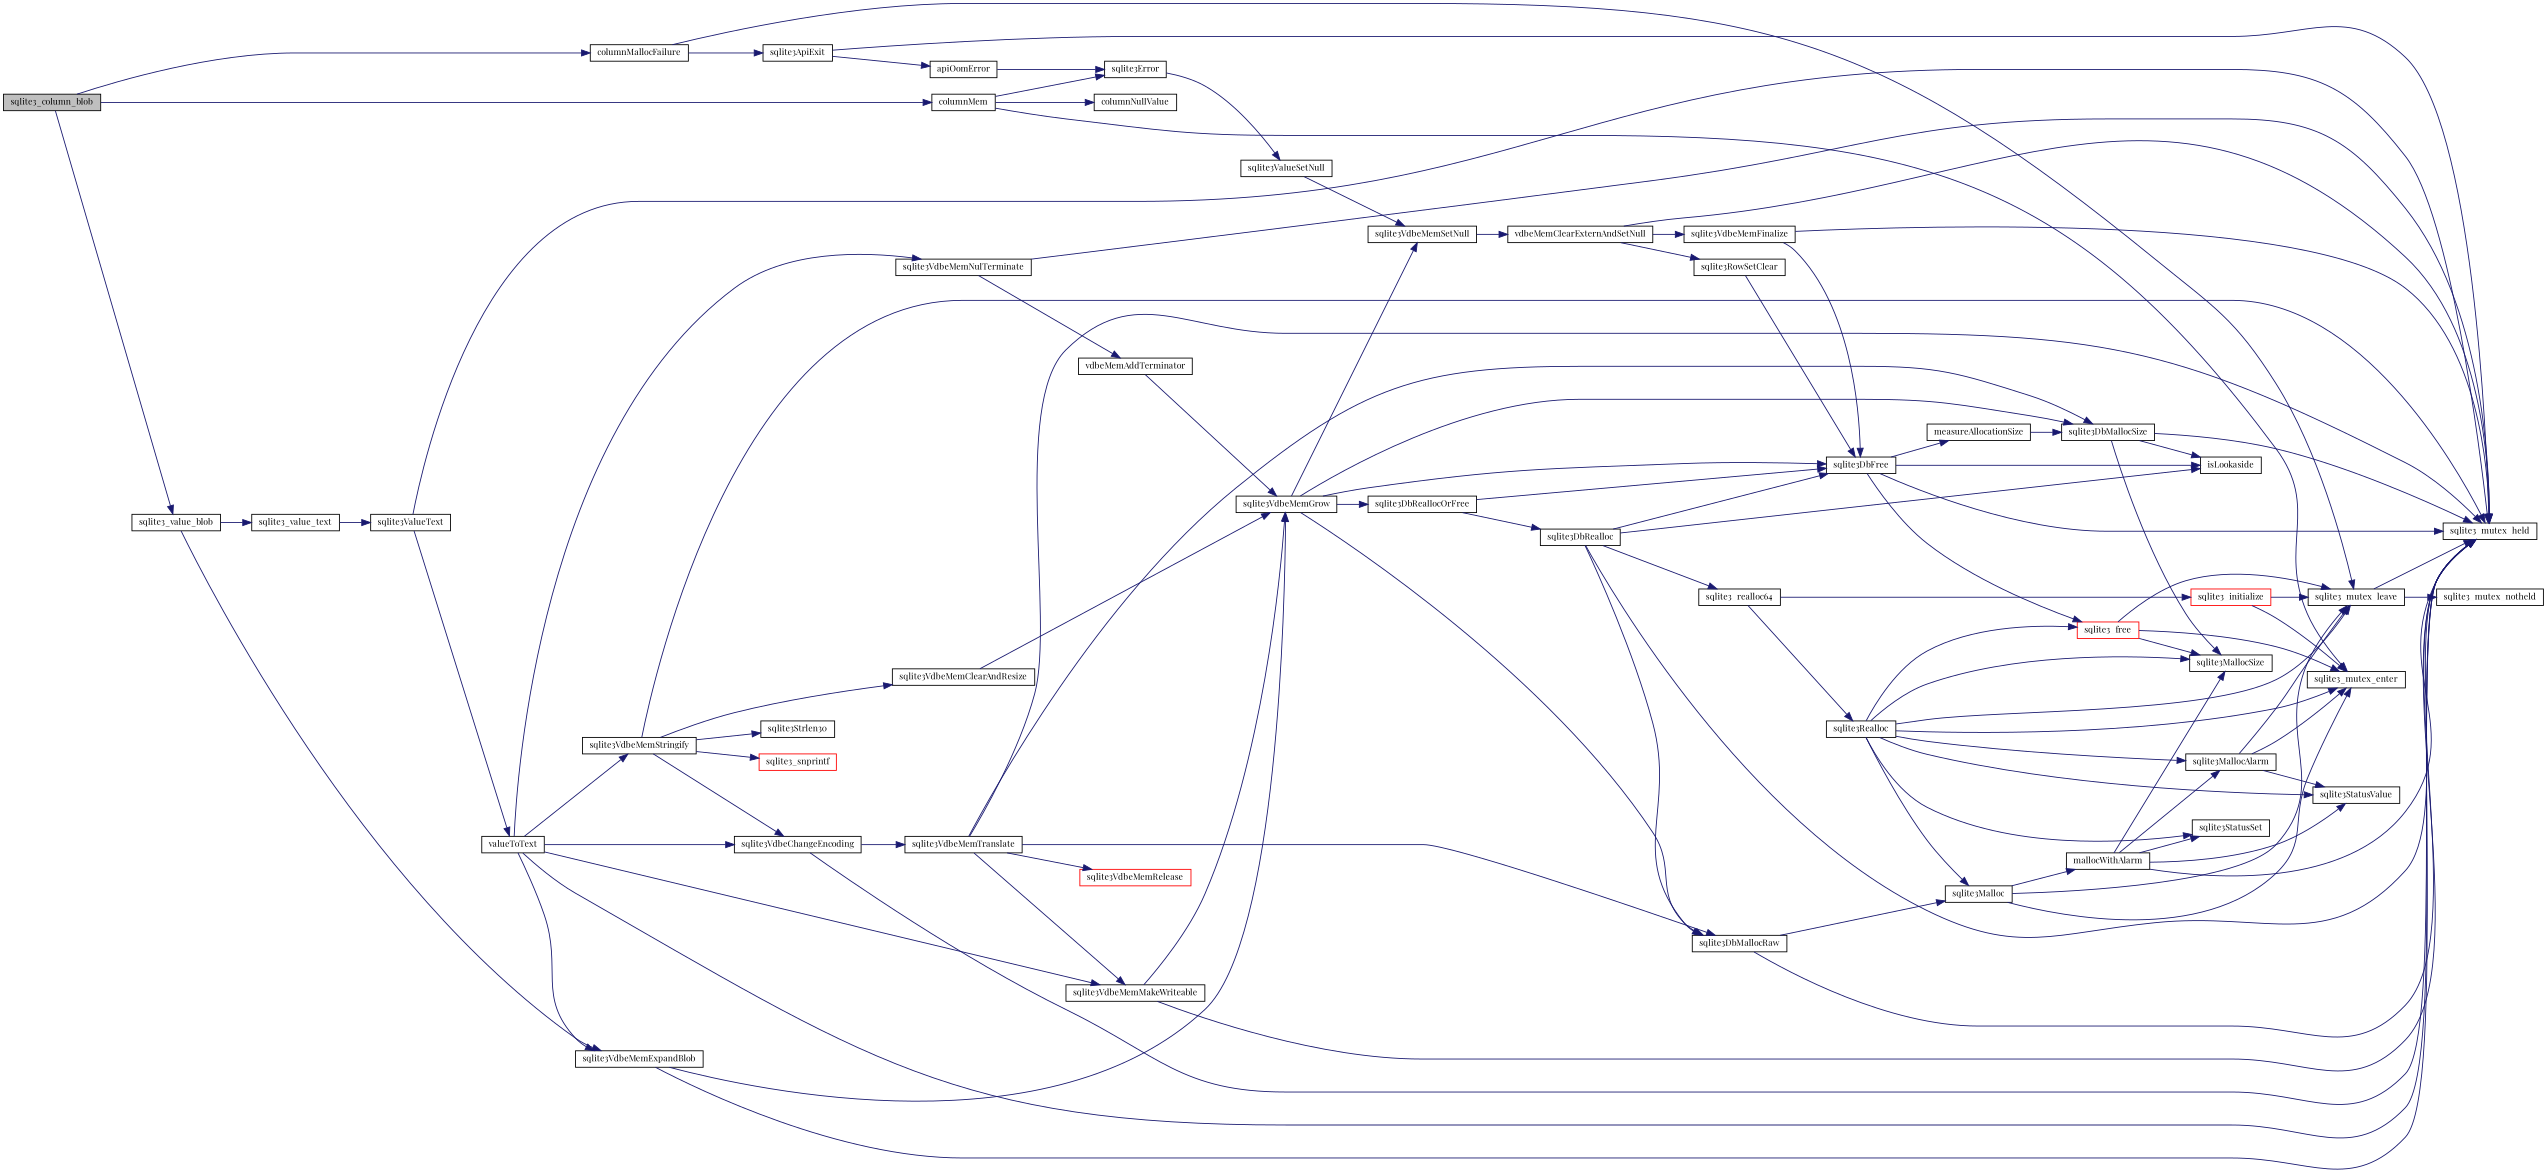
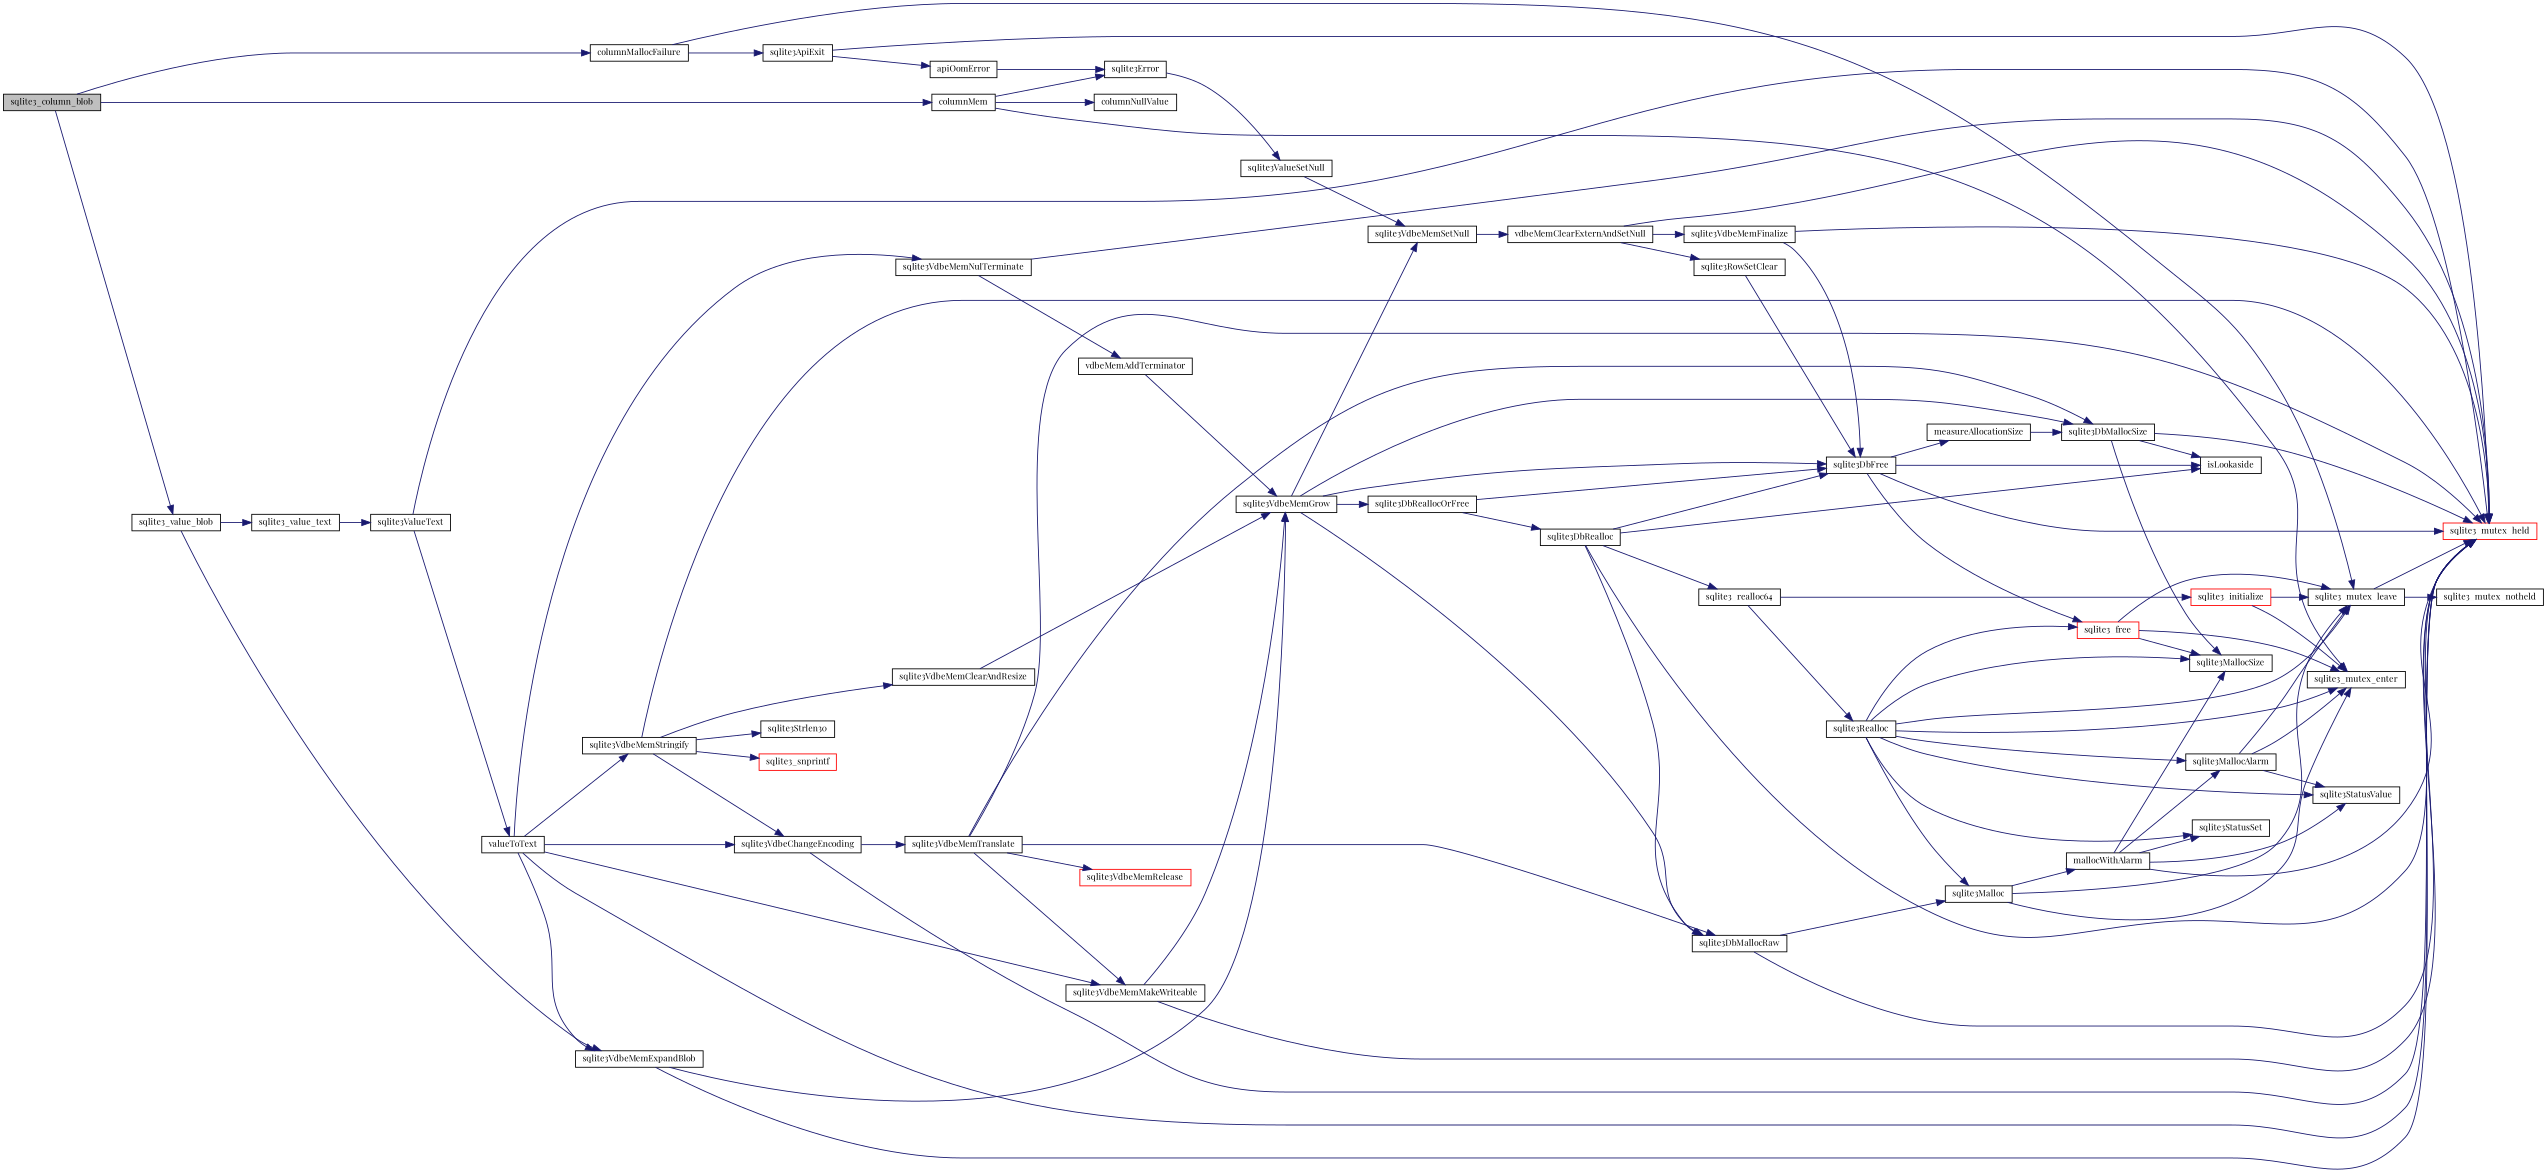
(2490, 531) -> (2490, 531)
